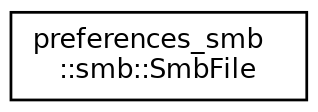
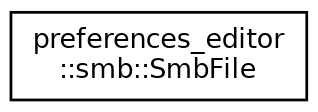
(159, 56) -> (159, 56)
